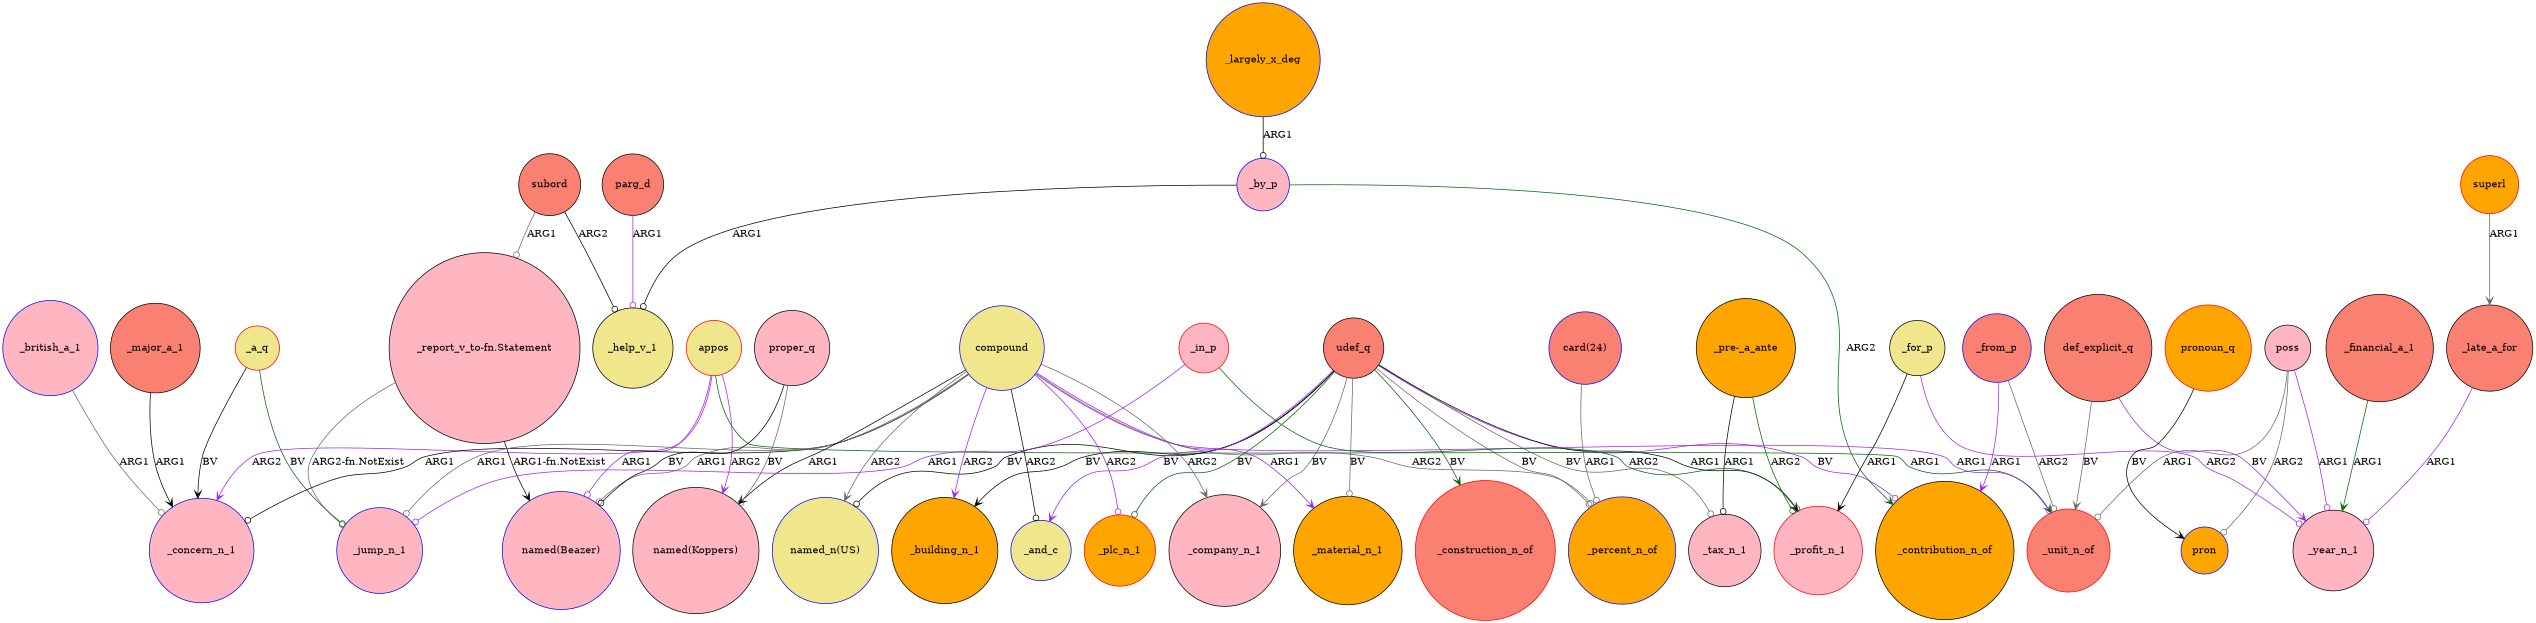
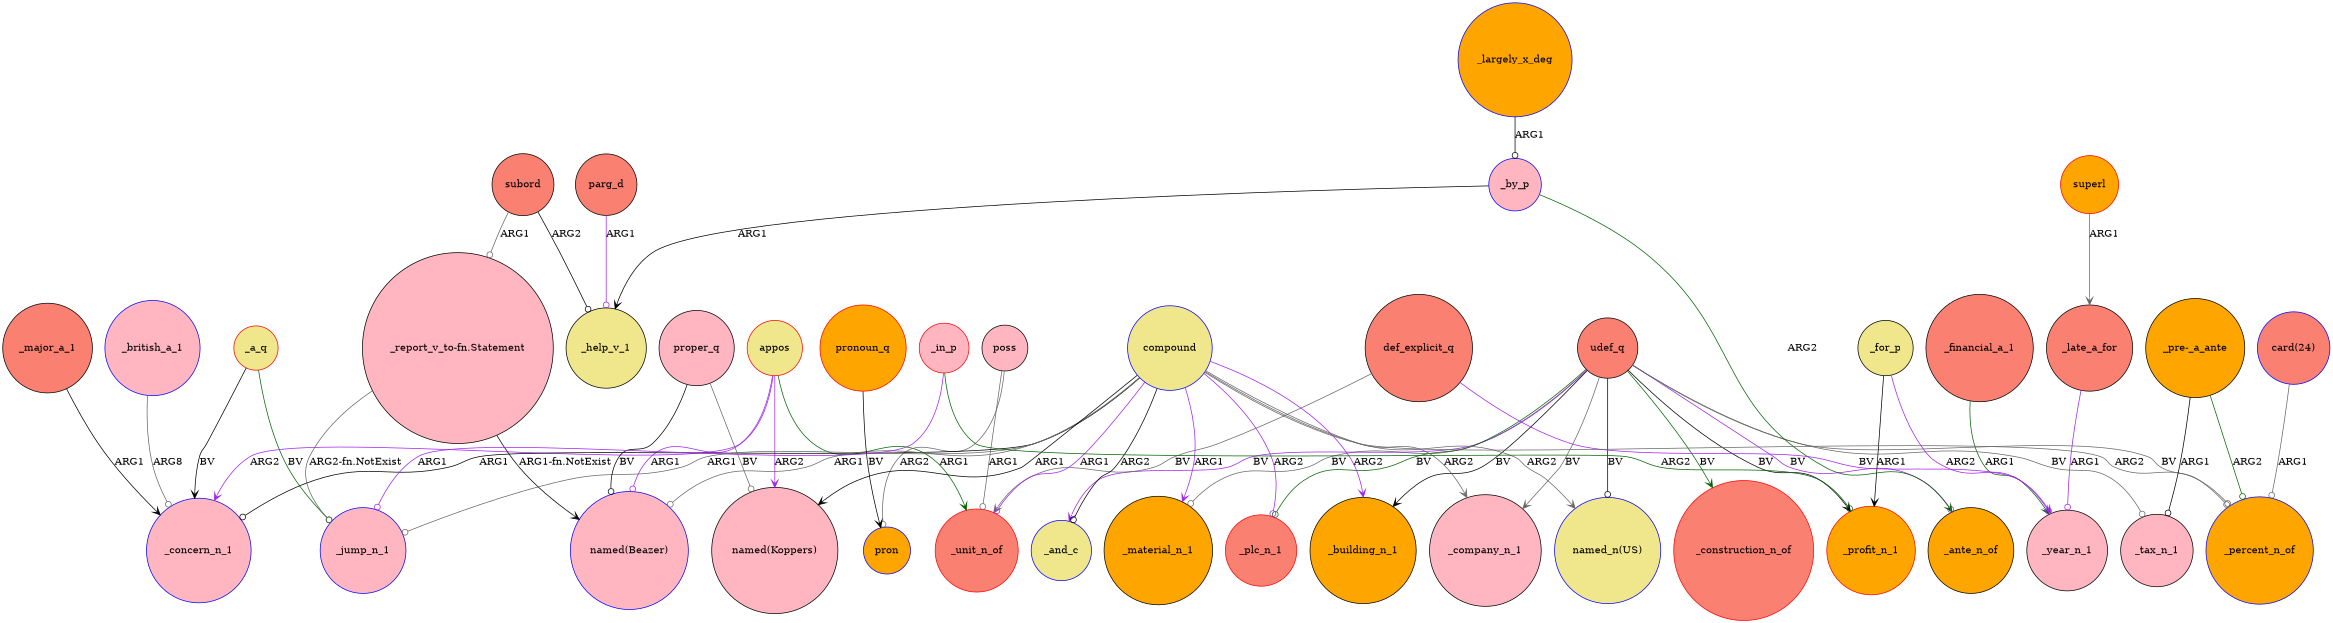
(923, 198) -> (1038, 203)
(1997, 348) -> none
(2313, 437) -> none
(1768, 460) -> (2226, 444)
(135, 462) -> (168, 462)
(1706, 462) -> (1766, 462)
(1120, 551) -> (1261, 551)
(1818, 551) -> (1871, 551)
(1945, 551) -> (1971, 551)
